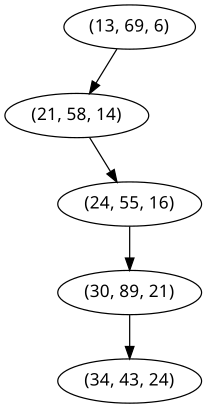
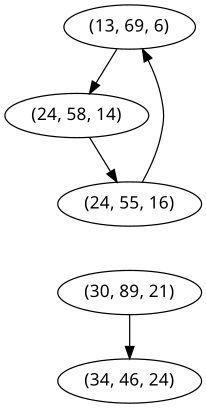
(77, 116) -> (77, 116)
(130, 242) -> (163, 122)
(130, 381) -> (130, 381)
